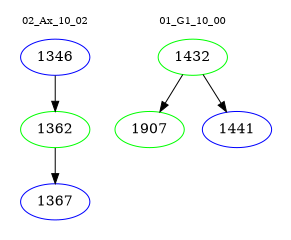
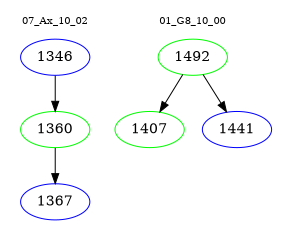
(55, 22) -> (55, 22)
(193, 22) -> (193, 22)
(193, 57) -> (193, 57)
(55, 130) -> (55, 130)
(150, 130) -> (150, 130)
